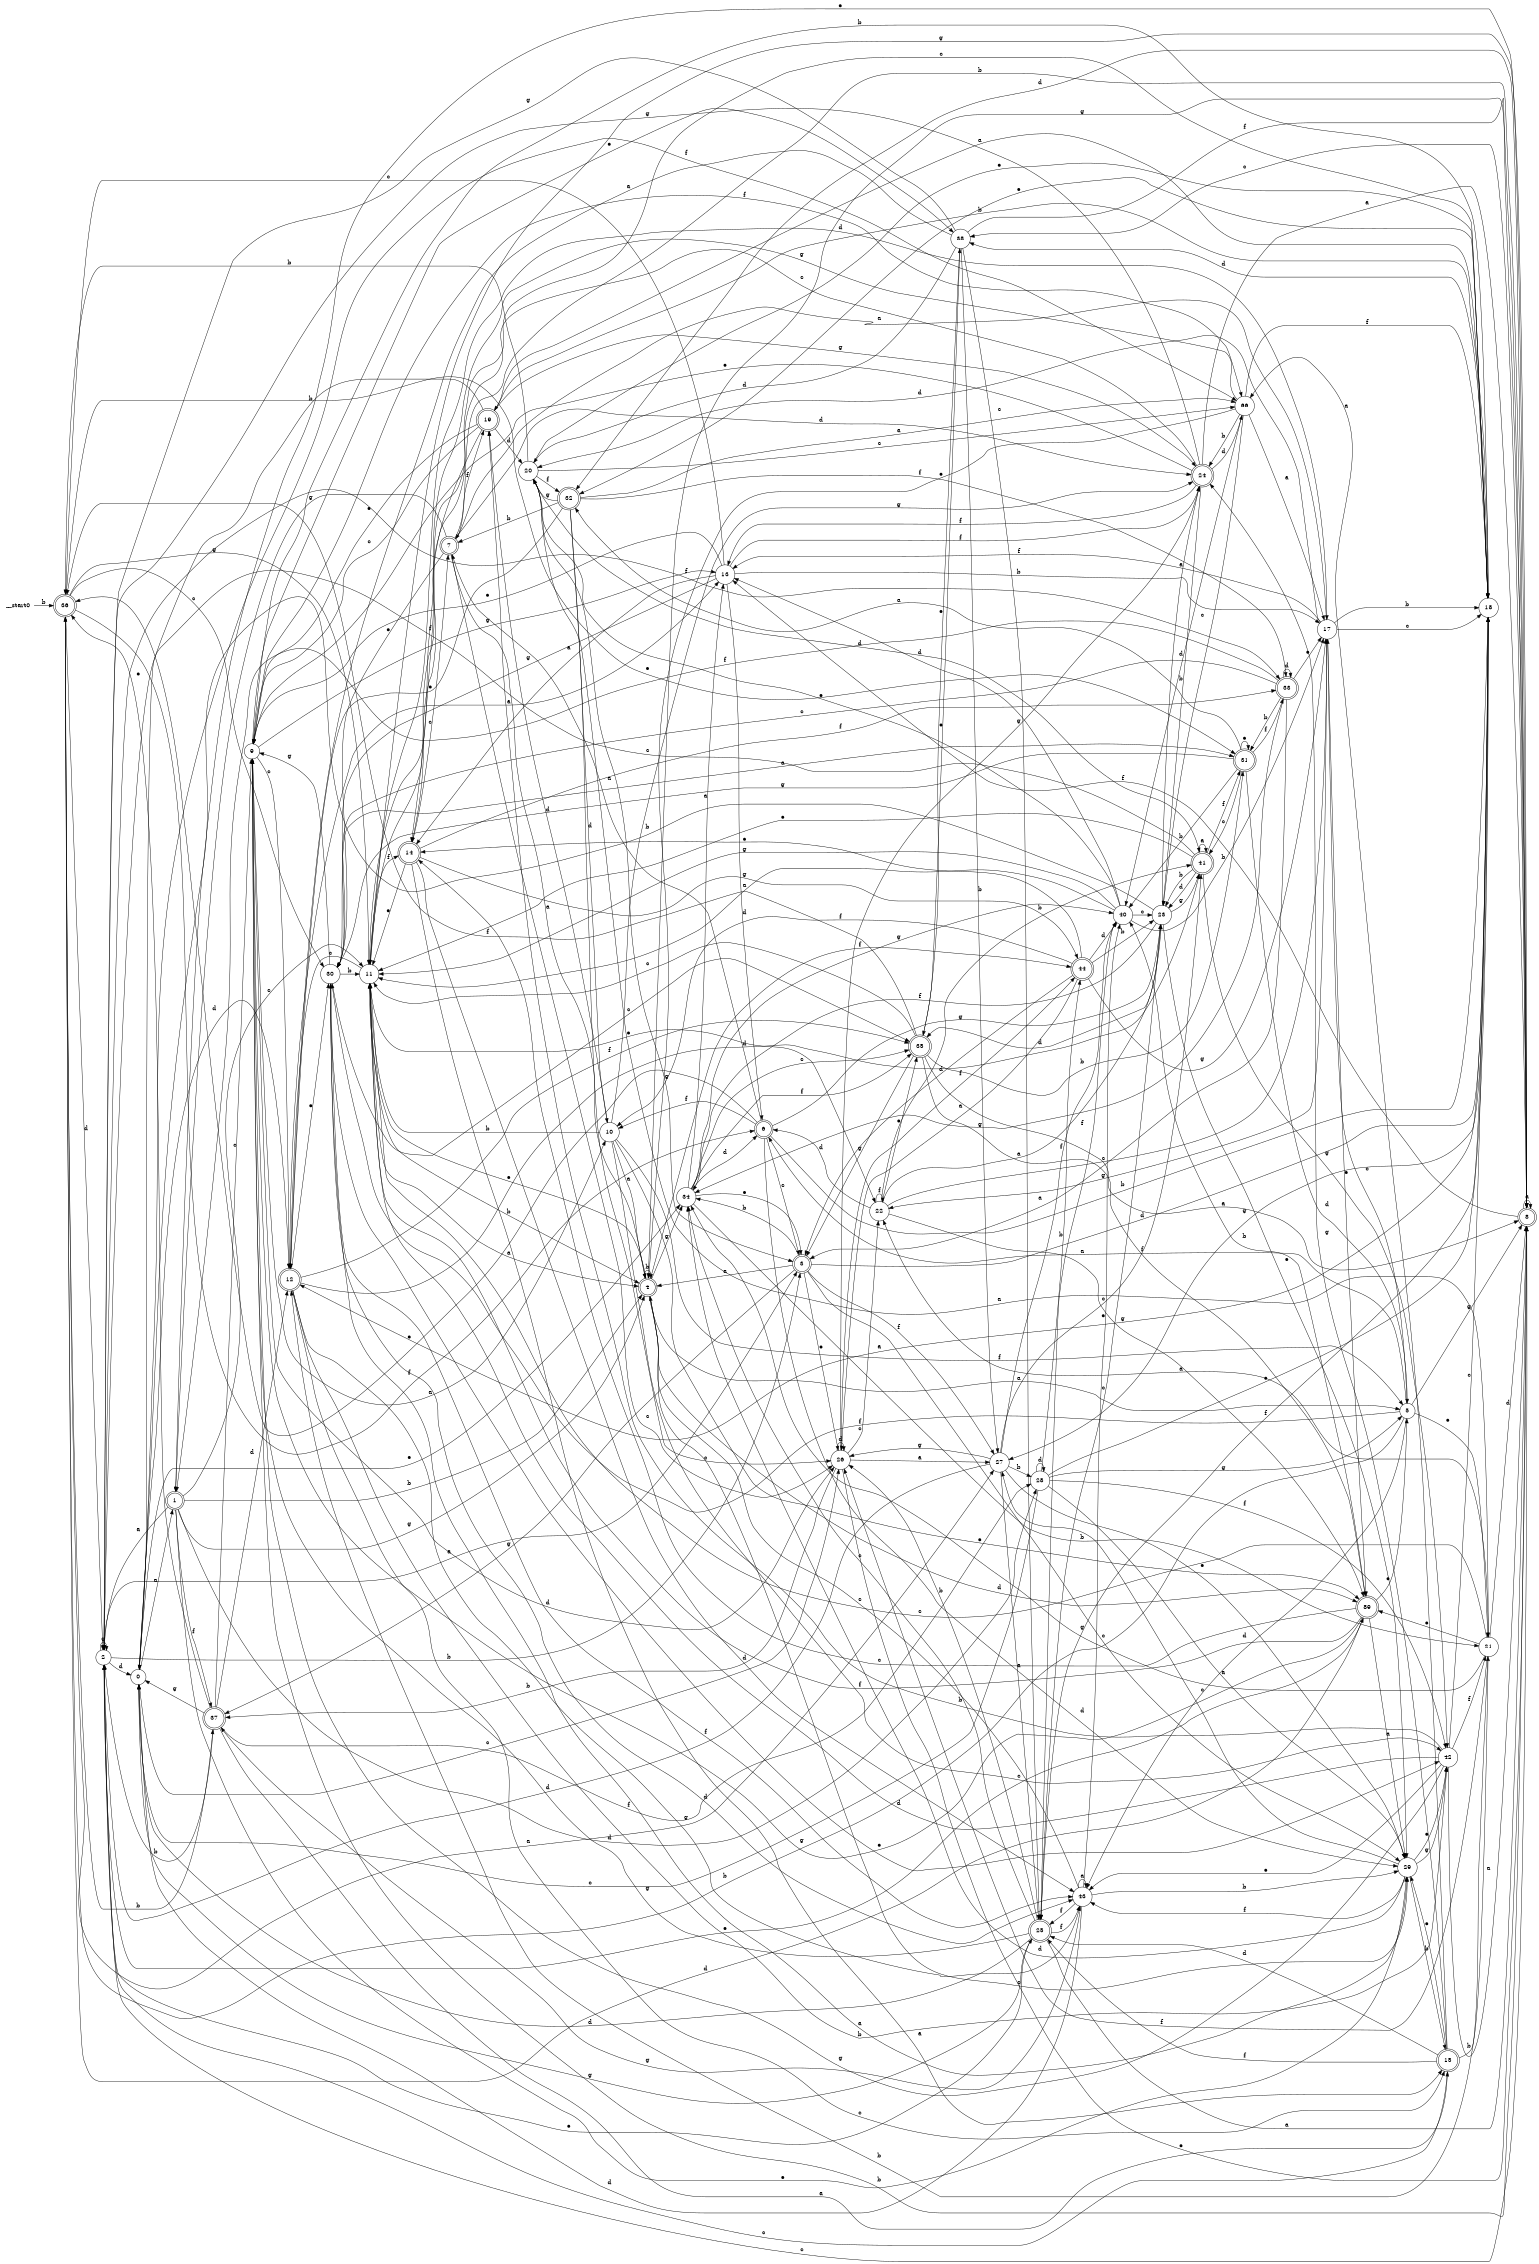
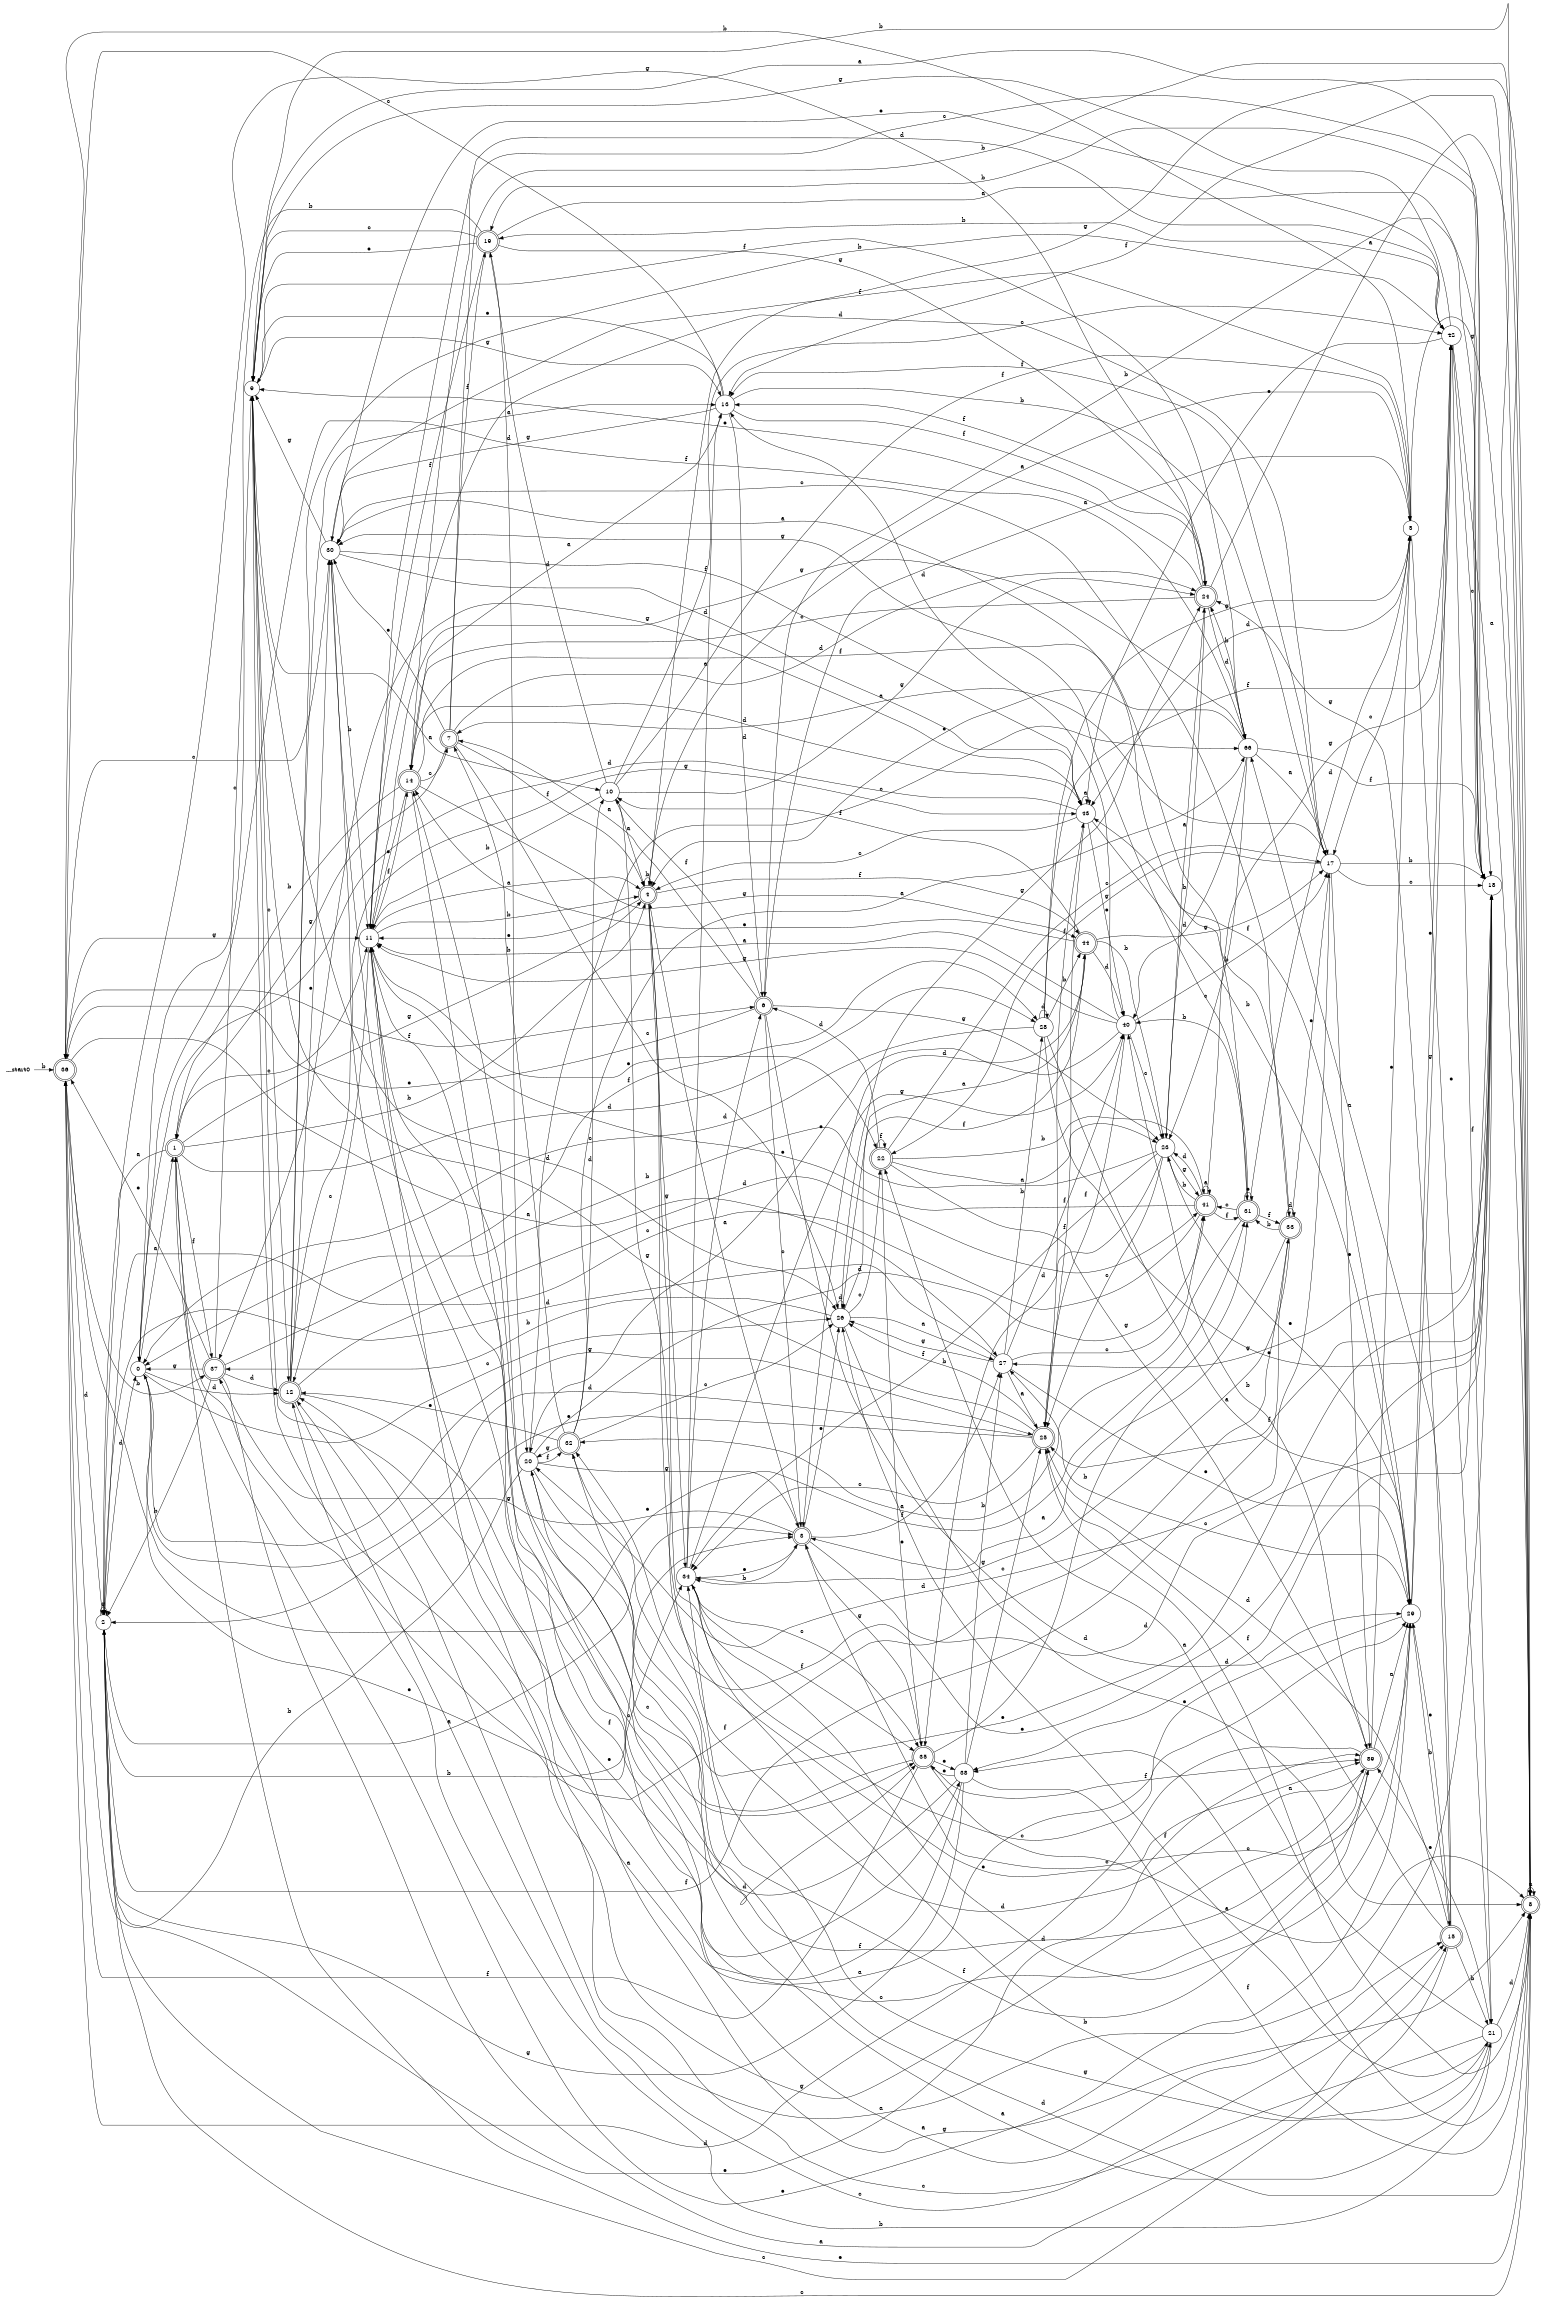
(860, 23) -> (860, 62)
(986, 491) -> (860, 1926)
(548, 907) -> (548, 795)
none -> (276, 928)
(879, 1211) -> (881, 1159)
